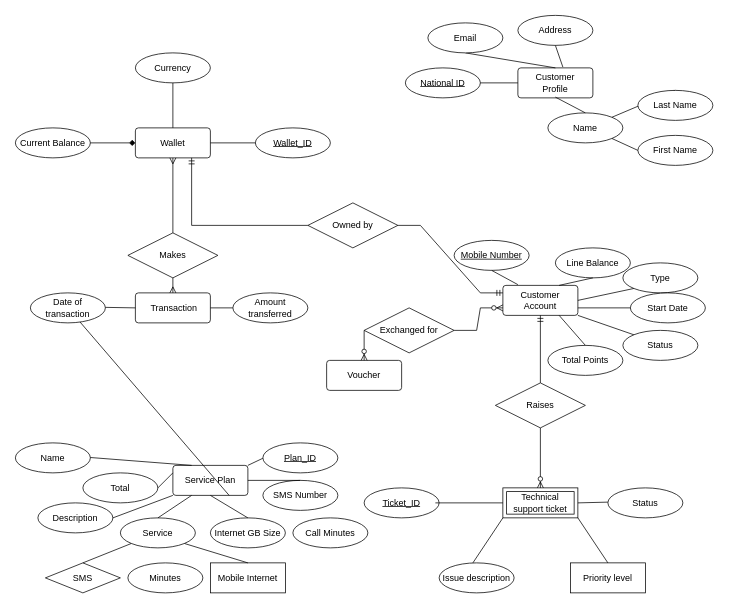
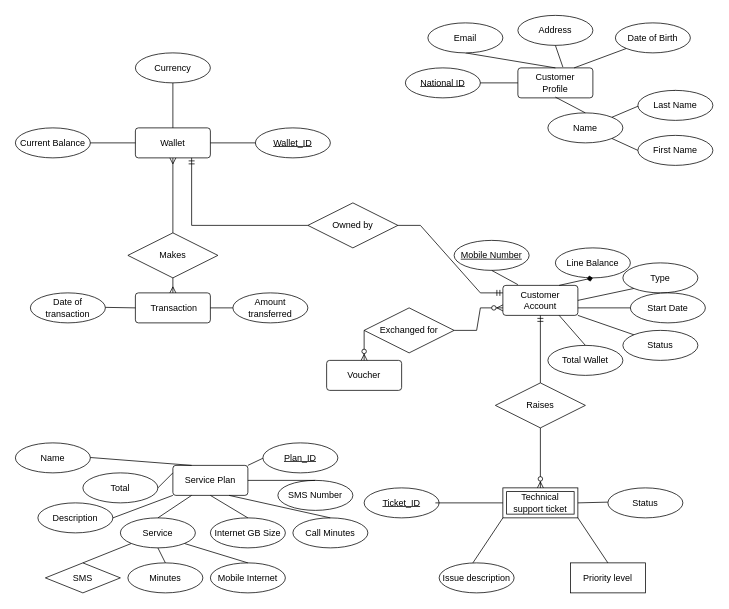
none -> (653, 38)
none -> (600, 58)
(129, 143) -> (131, 143)
(589, 279) -> (586, 279)
(585, 360) -> (585, 360)
(155, 409) -> (279, 507)
(300, 495) -> (315, 495)
none -> (162, 555)
(248, 578) -> (248, 578)
